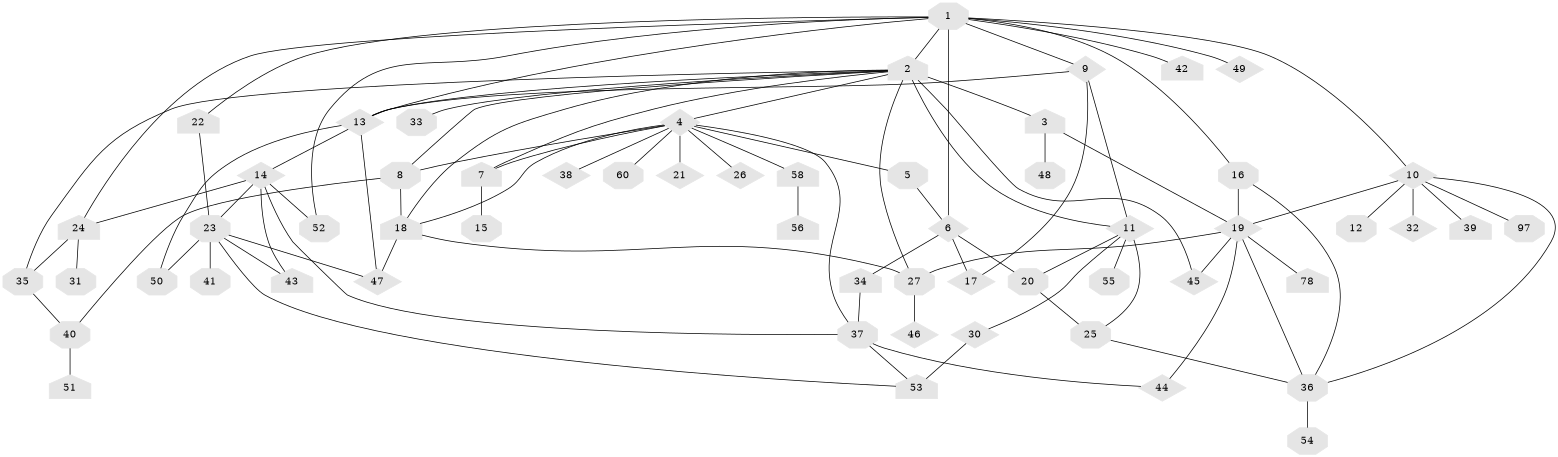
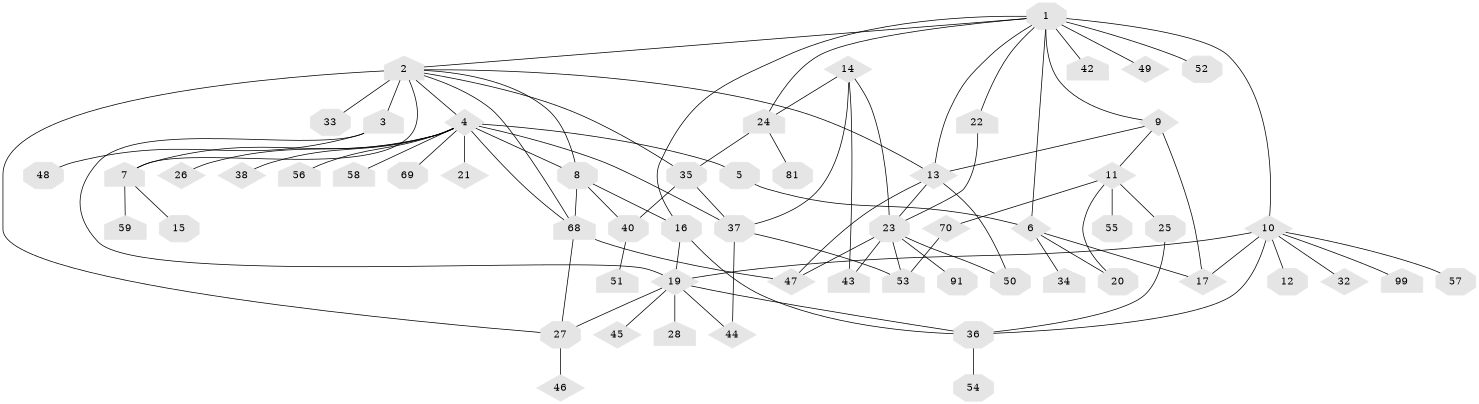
(309, 150) -> (913, 201)
(623, 176) -> (408, 176)
(989, 184) -> none
(1048, 199) -> none
(289, 201) -> none
(798, 201) -> (383, 148)
none -> (629, 202)
none -> (125, 229)
(401, 229) -> (575, 229)
(1471, 229) -> (1402, 282)
(1524, 229) -> (1456, 282)
none -> (1236, 255)
(76, 282) -> (793, 176)
(210, 282) -> (957, 282)
(1308, 282) -> (675, 335)
(859, 307) -> (711, 202)
(1060, 308) -> none
(975, 335) -> (946, 229)
